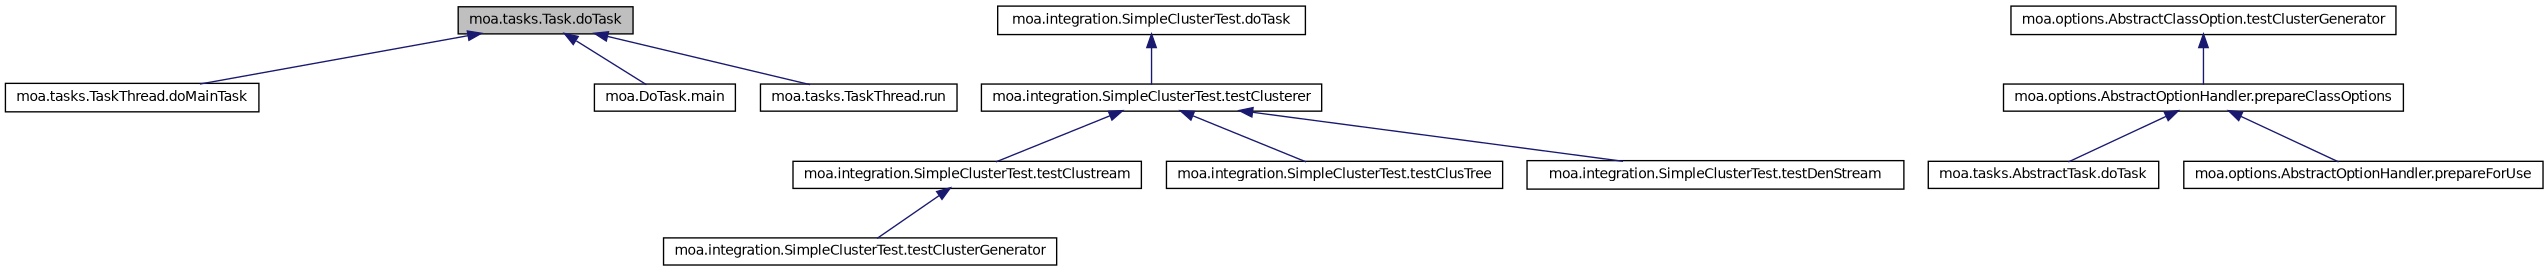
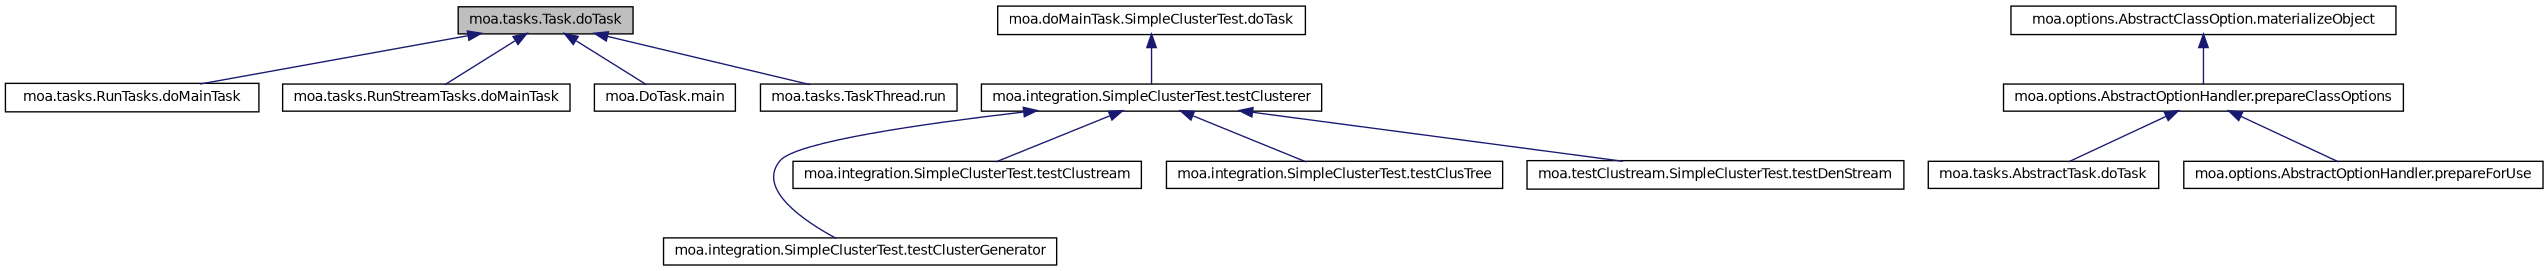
(1152, 20) -> (1152, 20)
(2203, 20) -> (2203, 20)
(132, 98) -> (132, 98)
none -> (426, 98)
(1715, 175) -> (1715, 175)
(908, 217) -> (846, 138)
